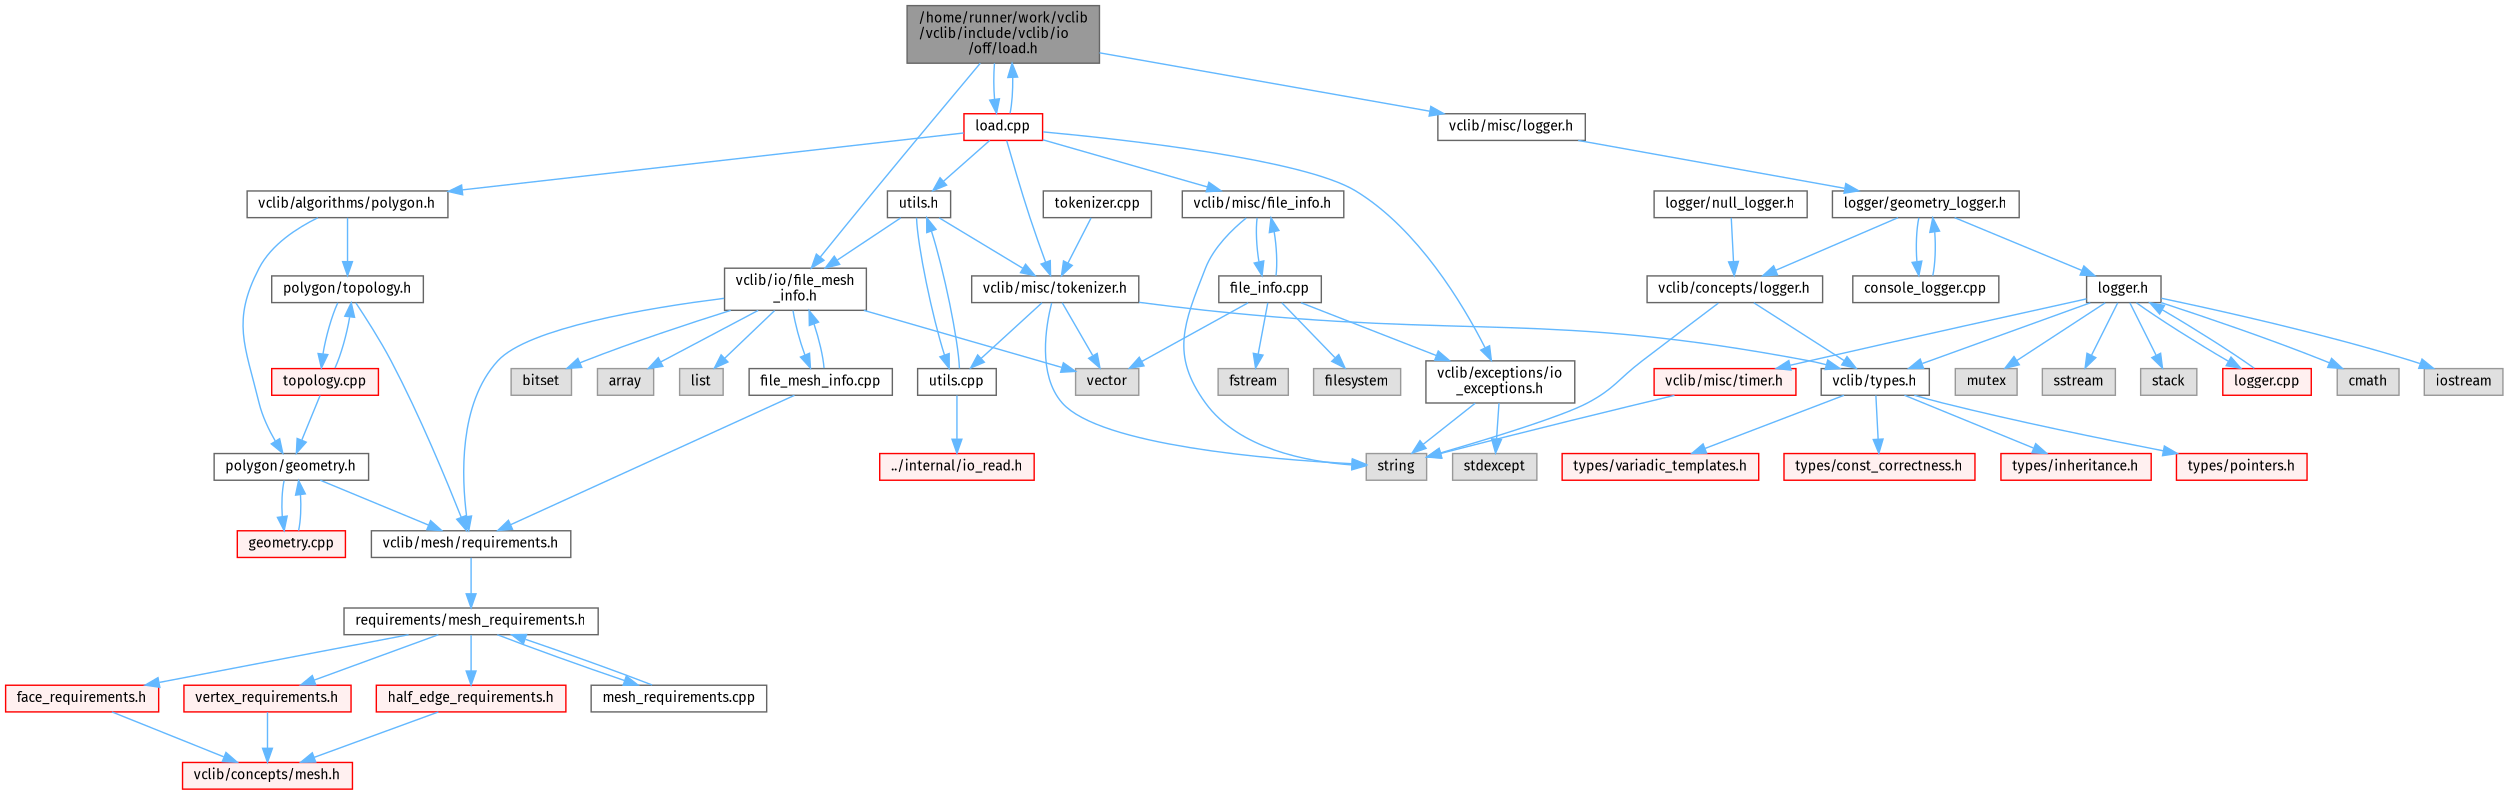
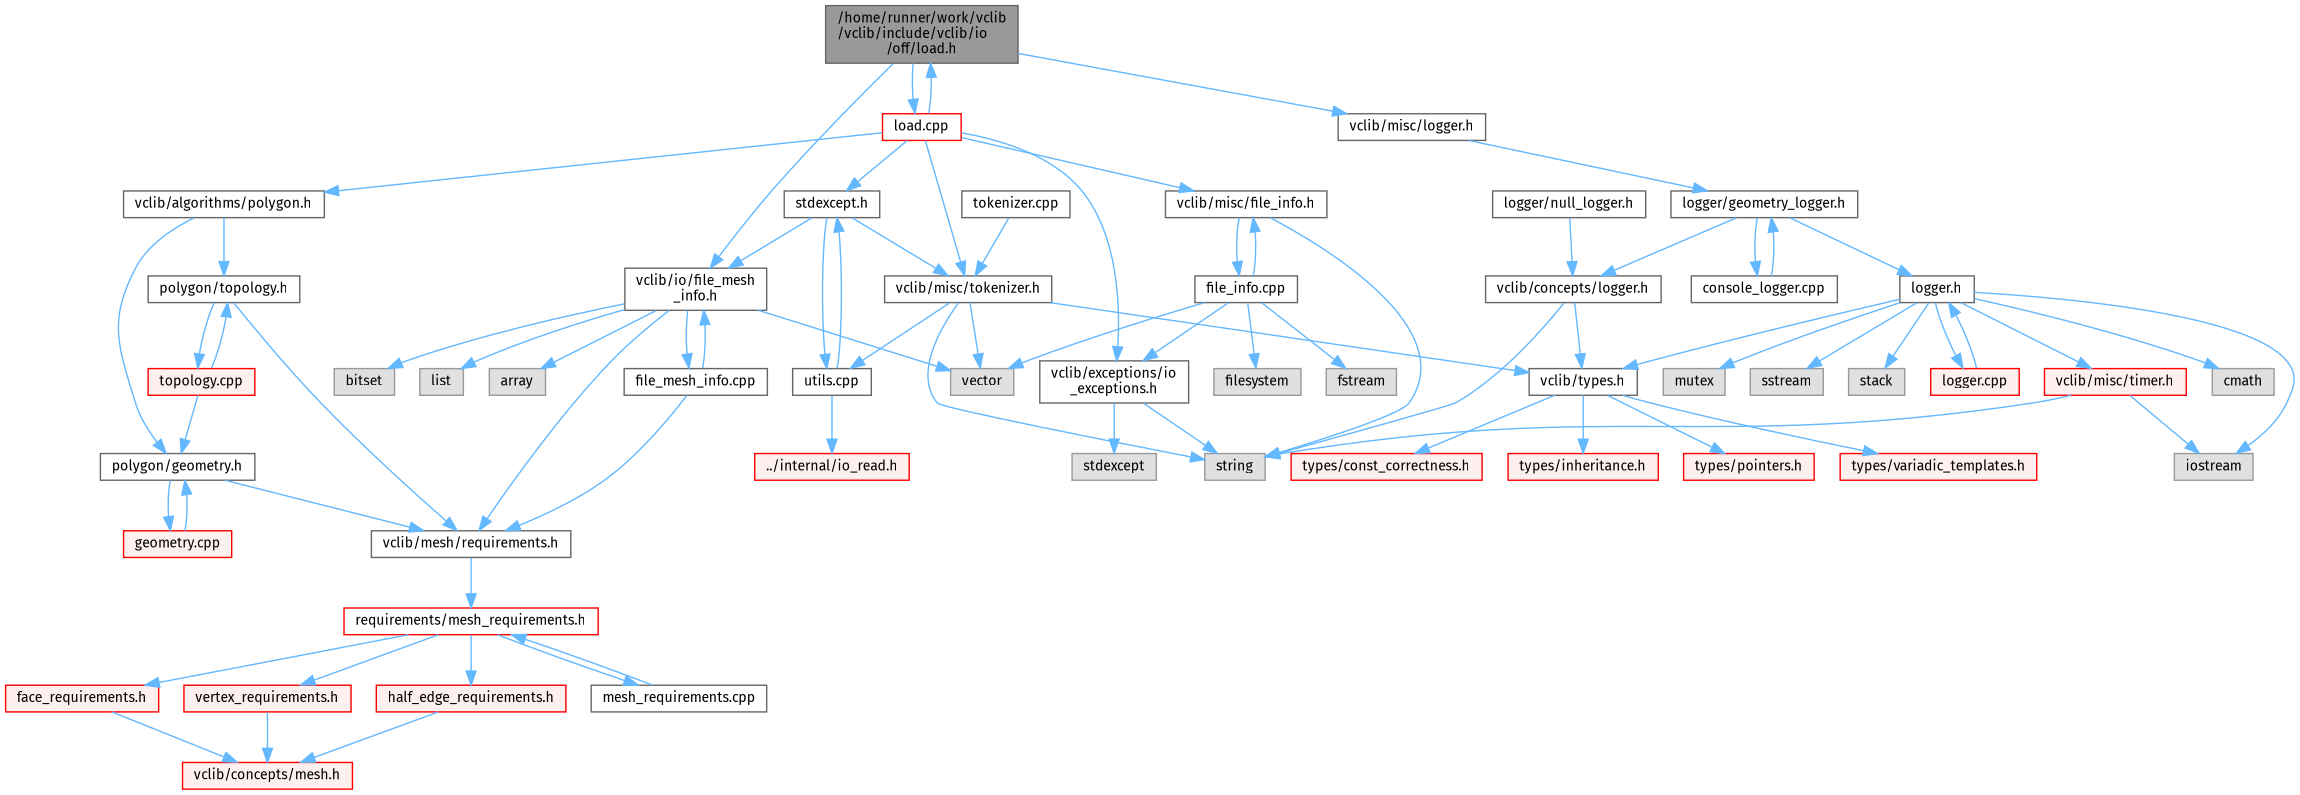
(919, 204) -> (832, 204)
none -> (2159, 420)
(471, 621) -> (471, 621)
